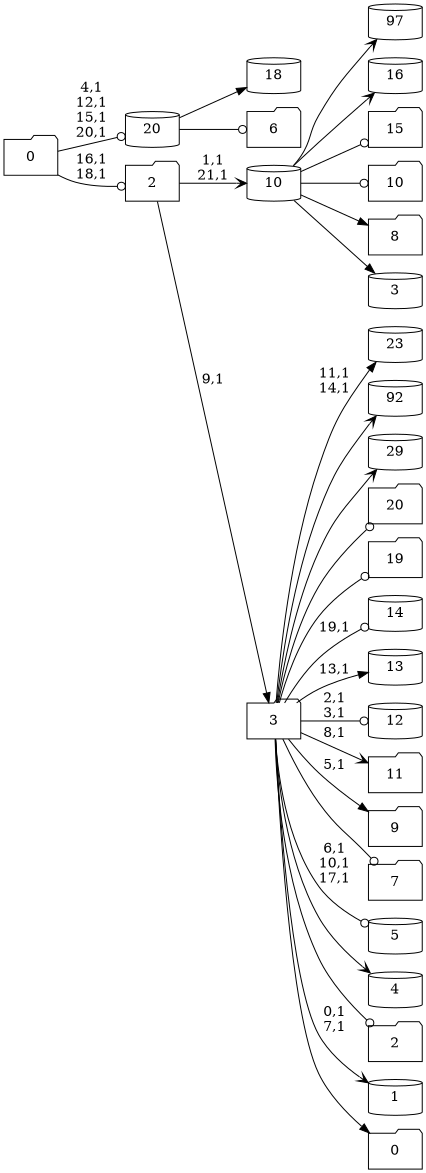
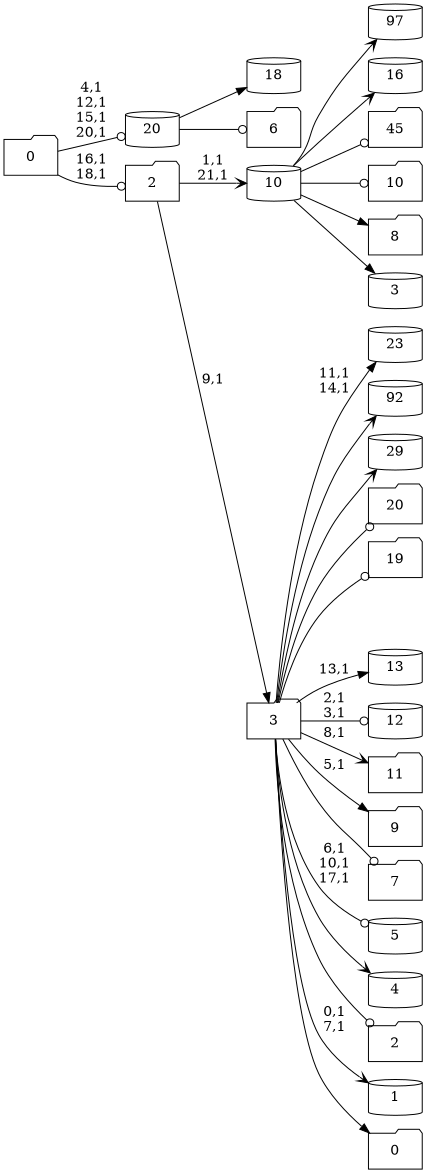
(395, 129) -> (395, 129)
(395, 613) -> none
